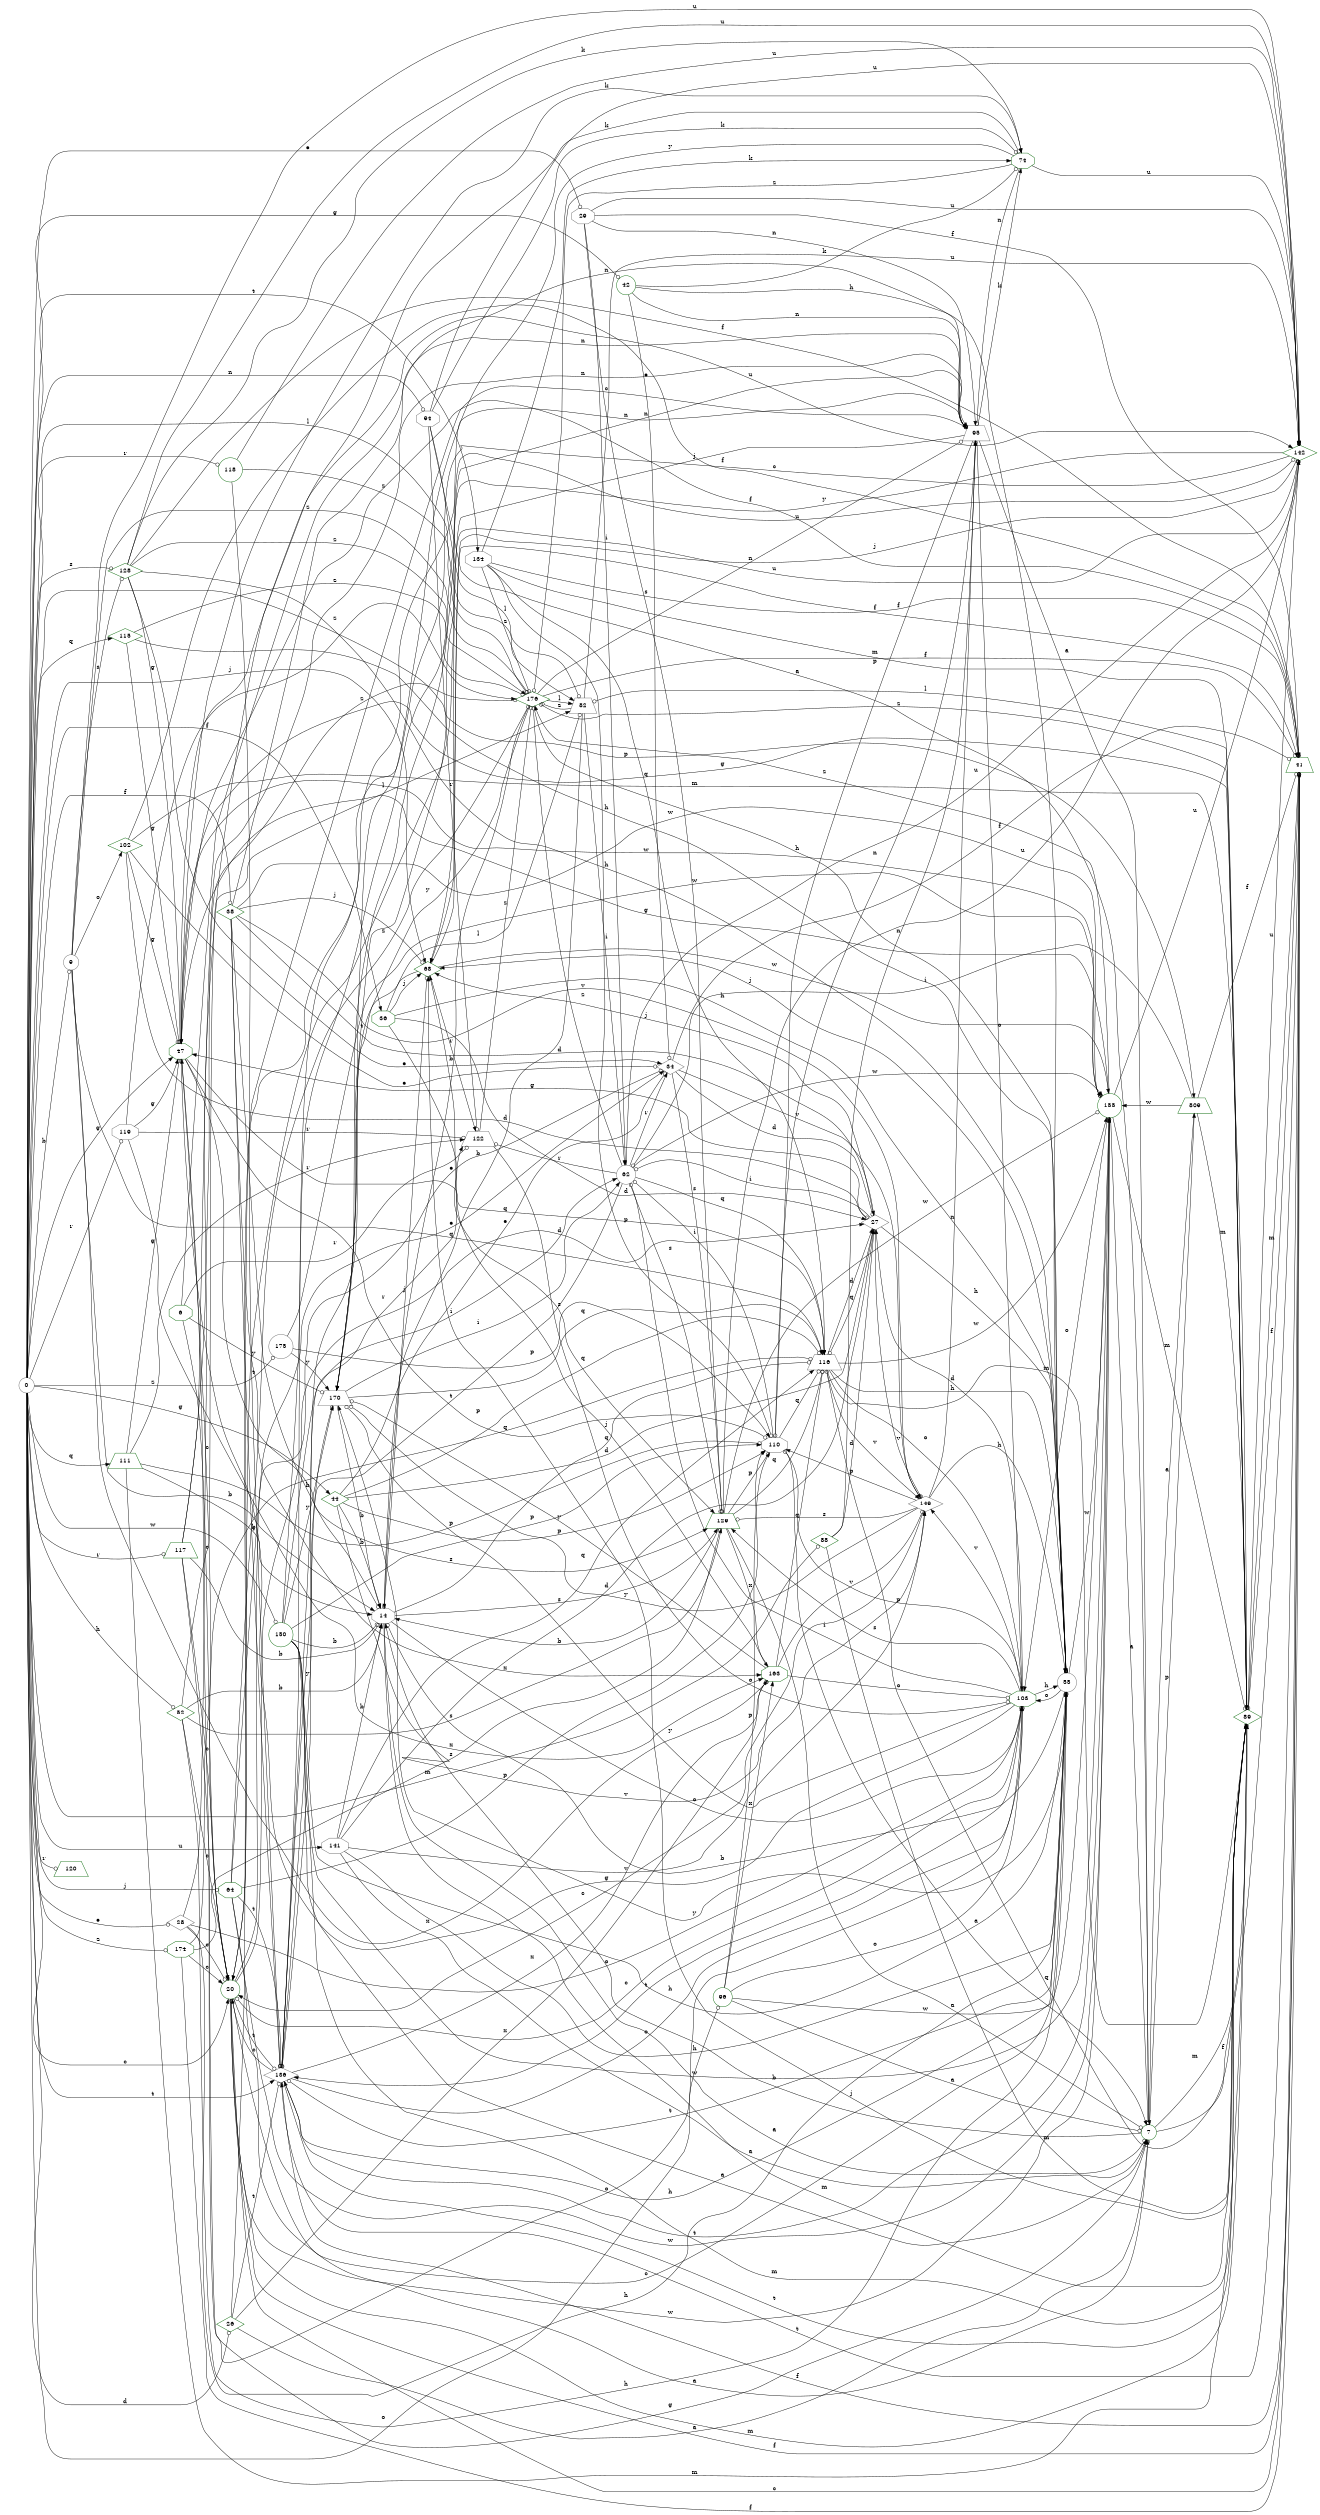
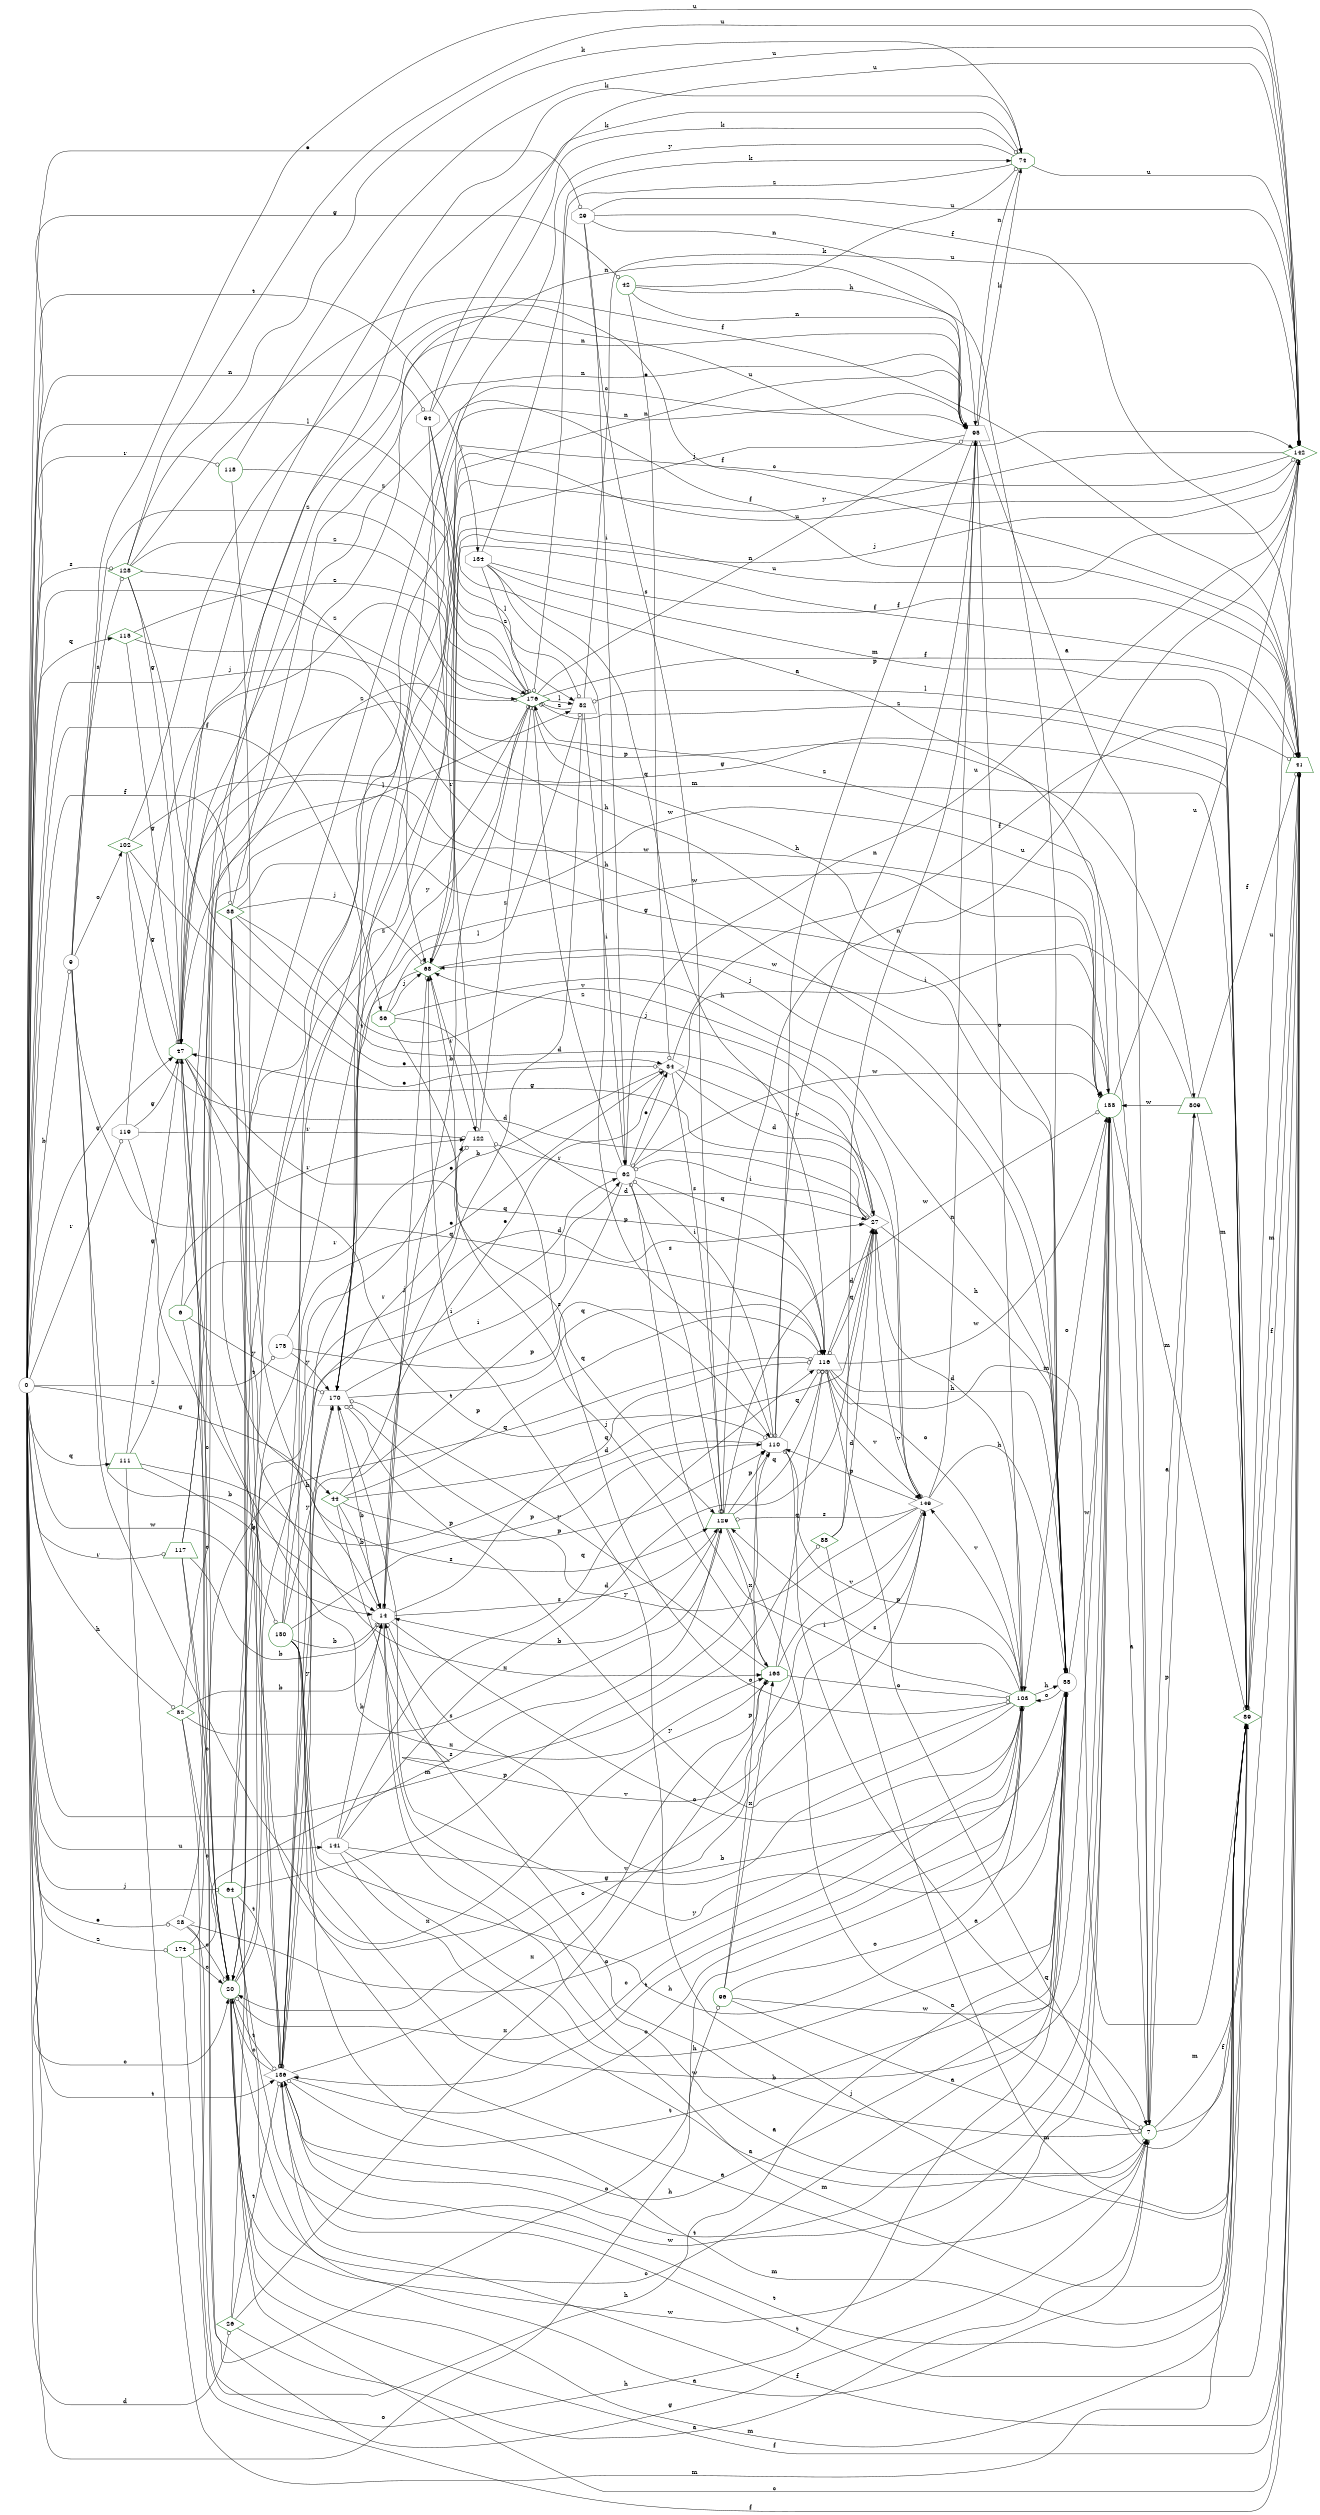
(646, 1113) -> (646, 1113)
(71, 1869) -> none
